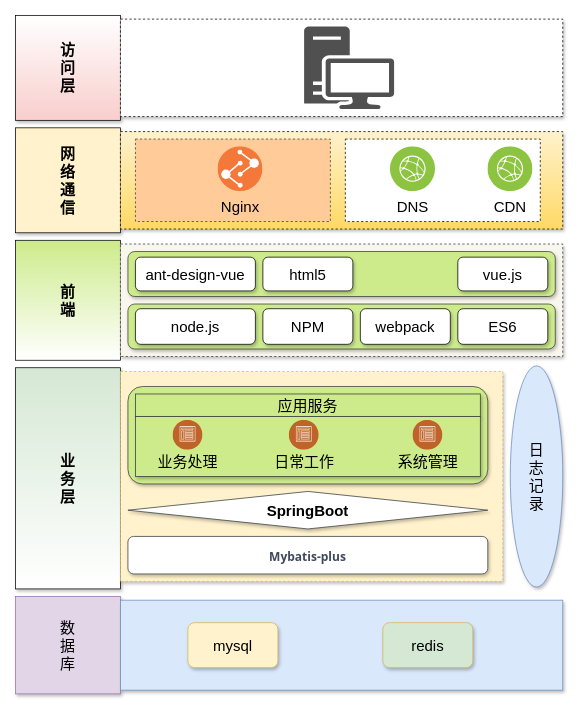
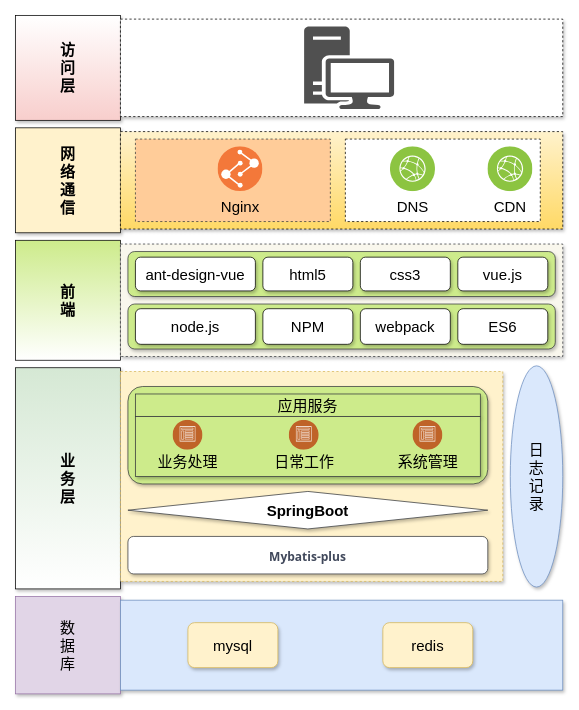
none -> (405, 274)
(428, 645) -> (428, 645)
